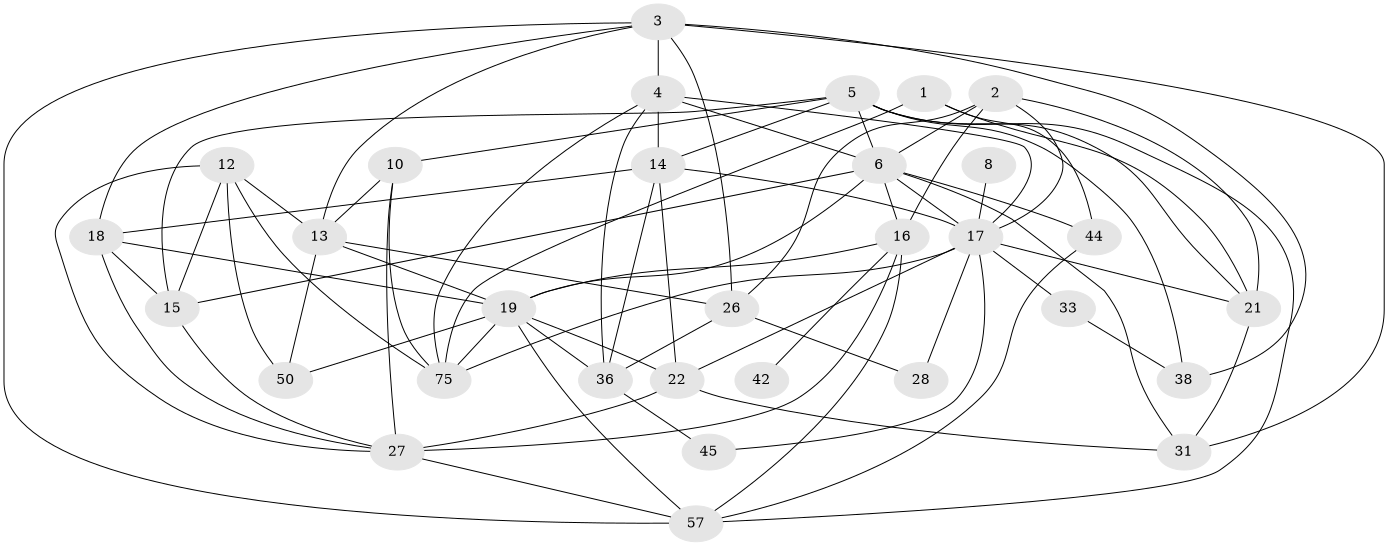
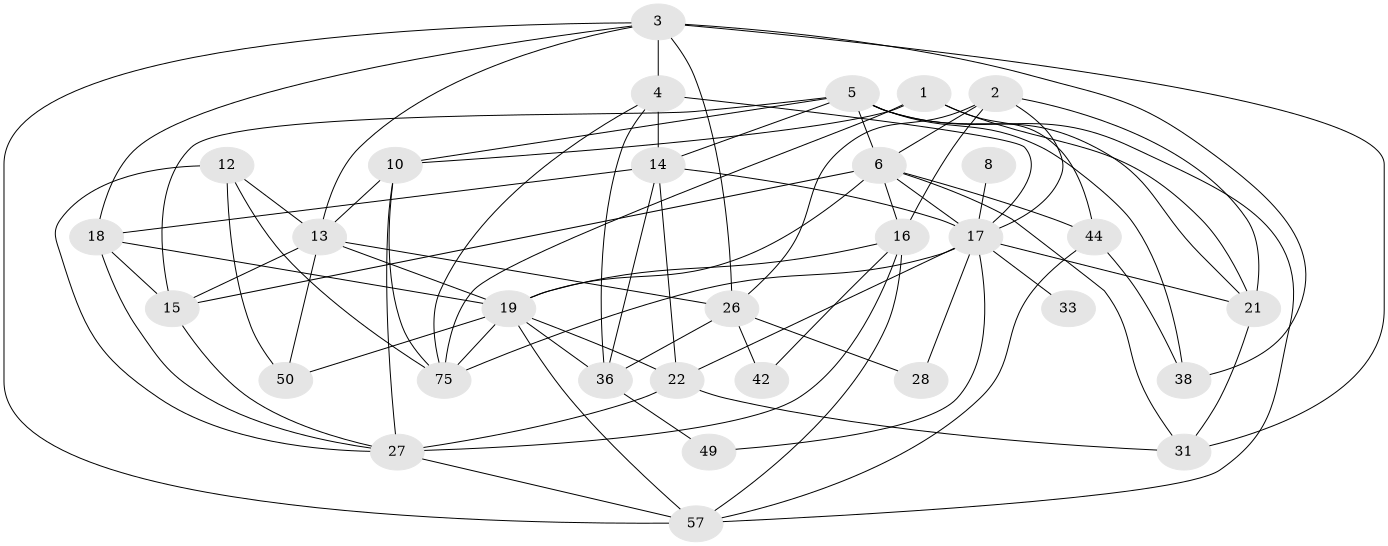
(773, 131) -> none
none -> (664, 143)
(200, 237) -> (246, 273)
none -> (745, 340)
(1122, 342) -> (1146, 305)
(709, 452) -> (709, 452)
